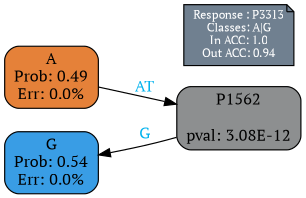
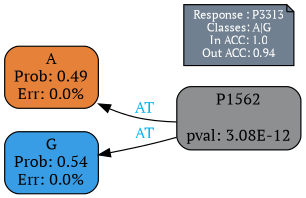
(132, 94) -> (142, 119)
(145, 134) -> (145, 134)
